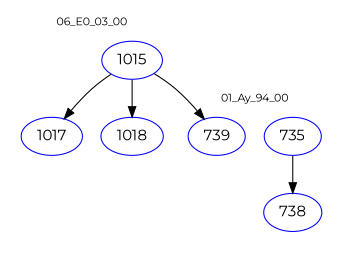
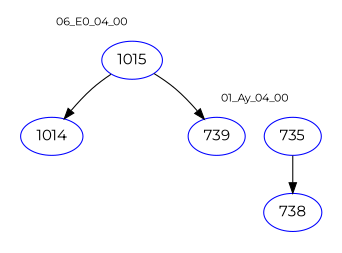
(92, 23) -> (92, 23)
(255, 99) -> (255, 99)
(52, 136) -> (52, 136)
(132, 136) -> none
